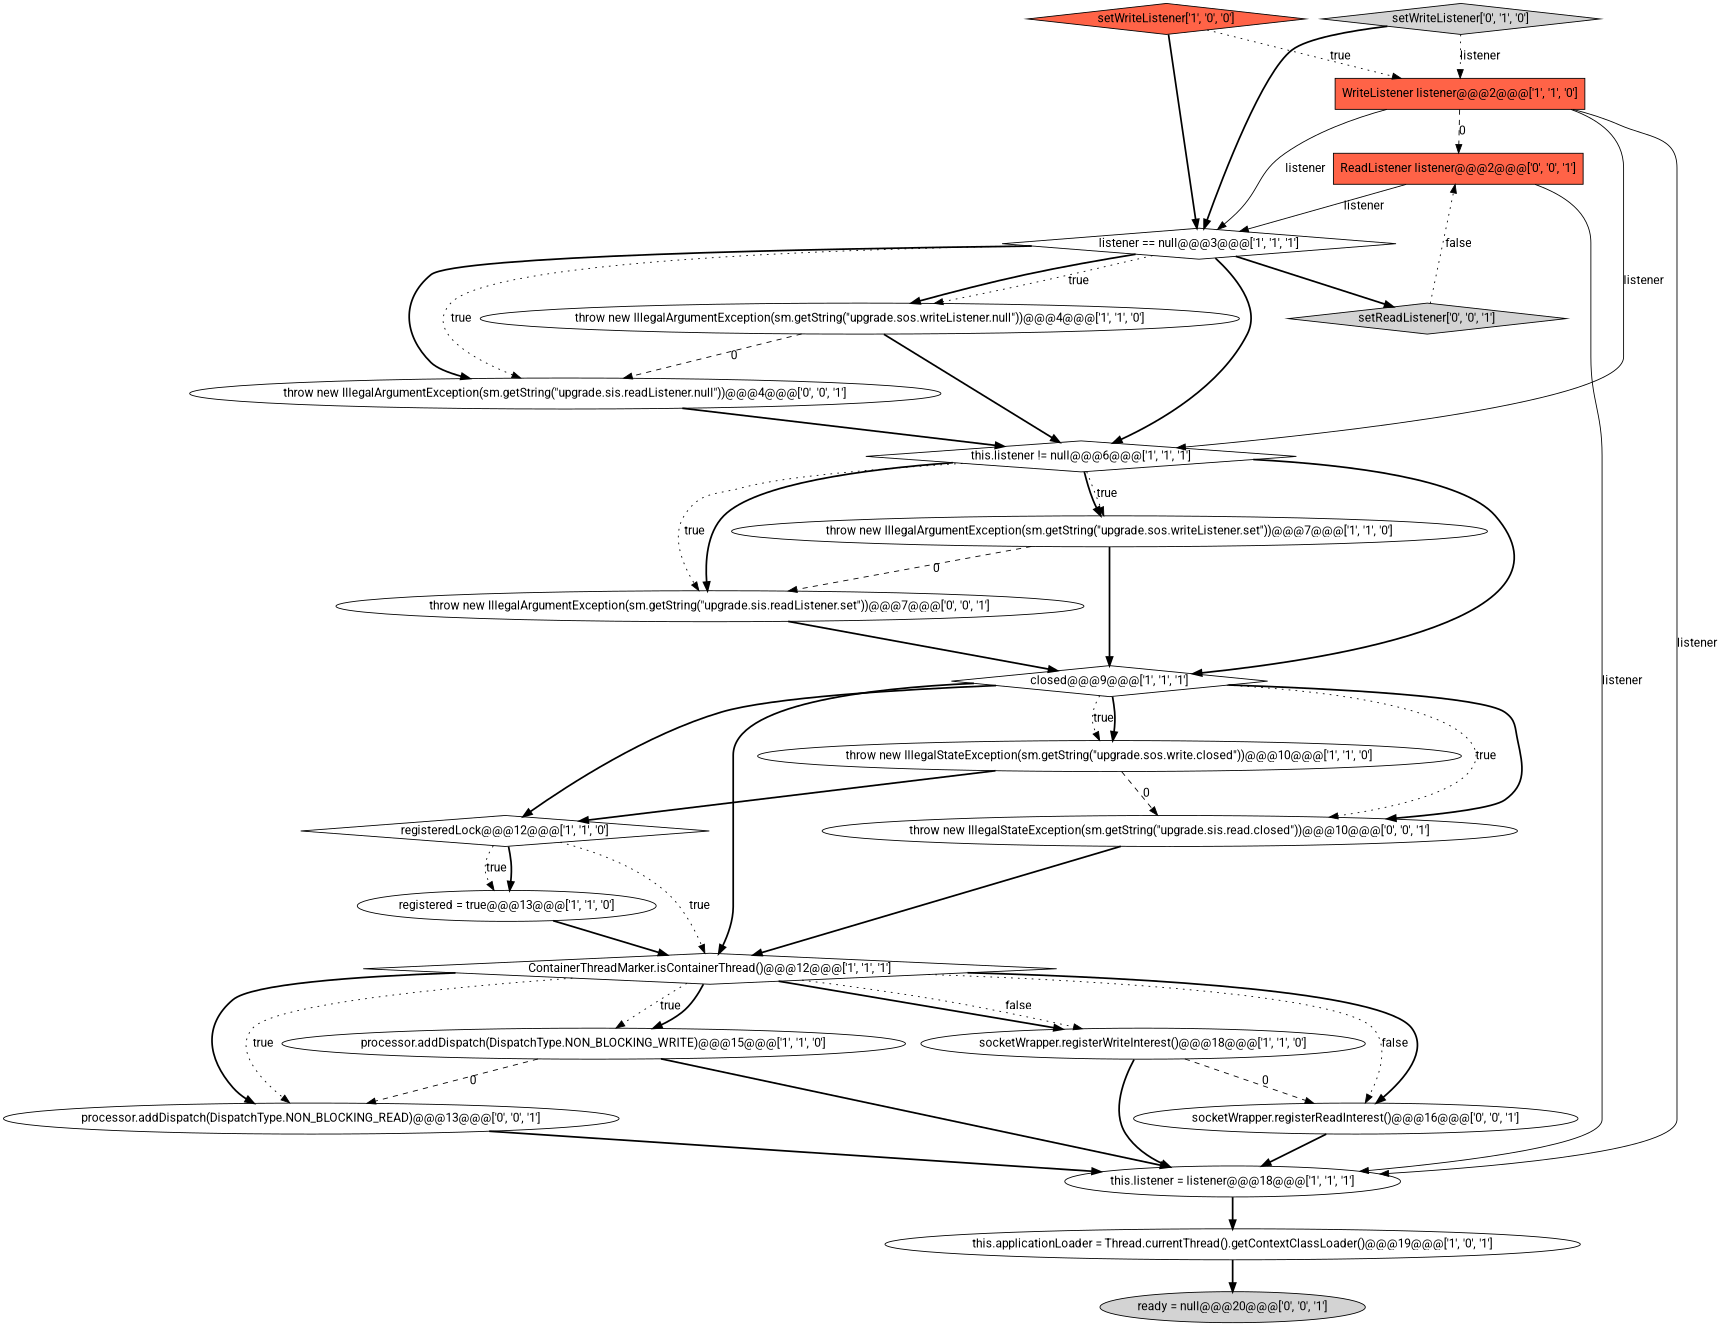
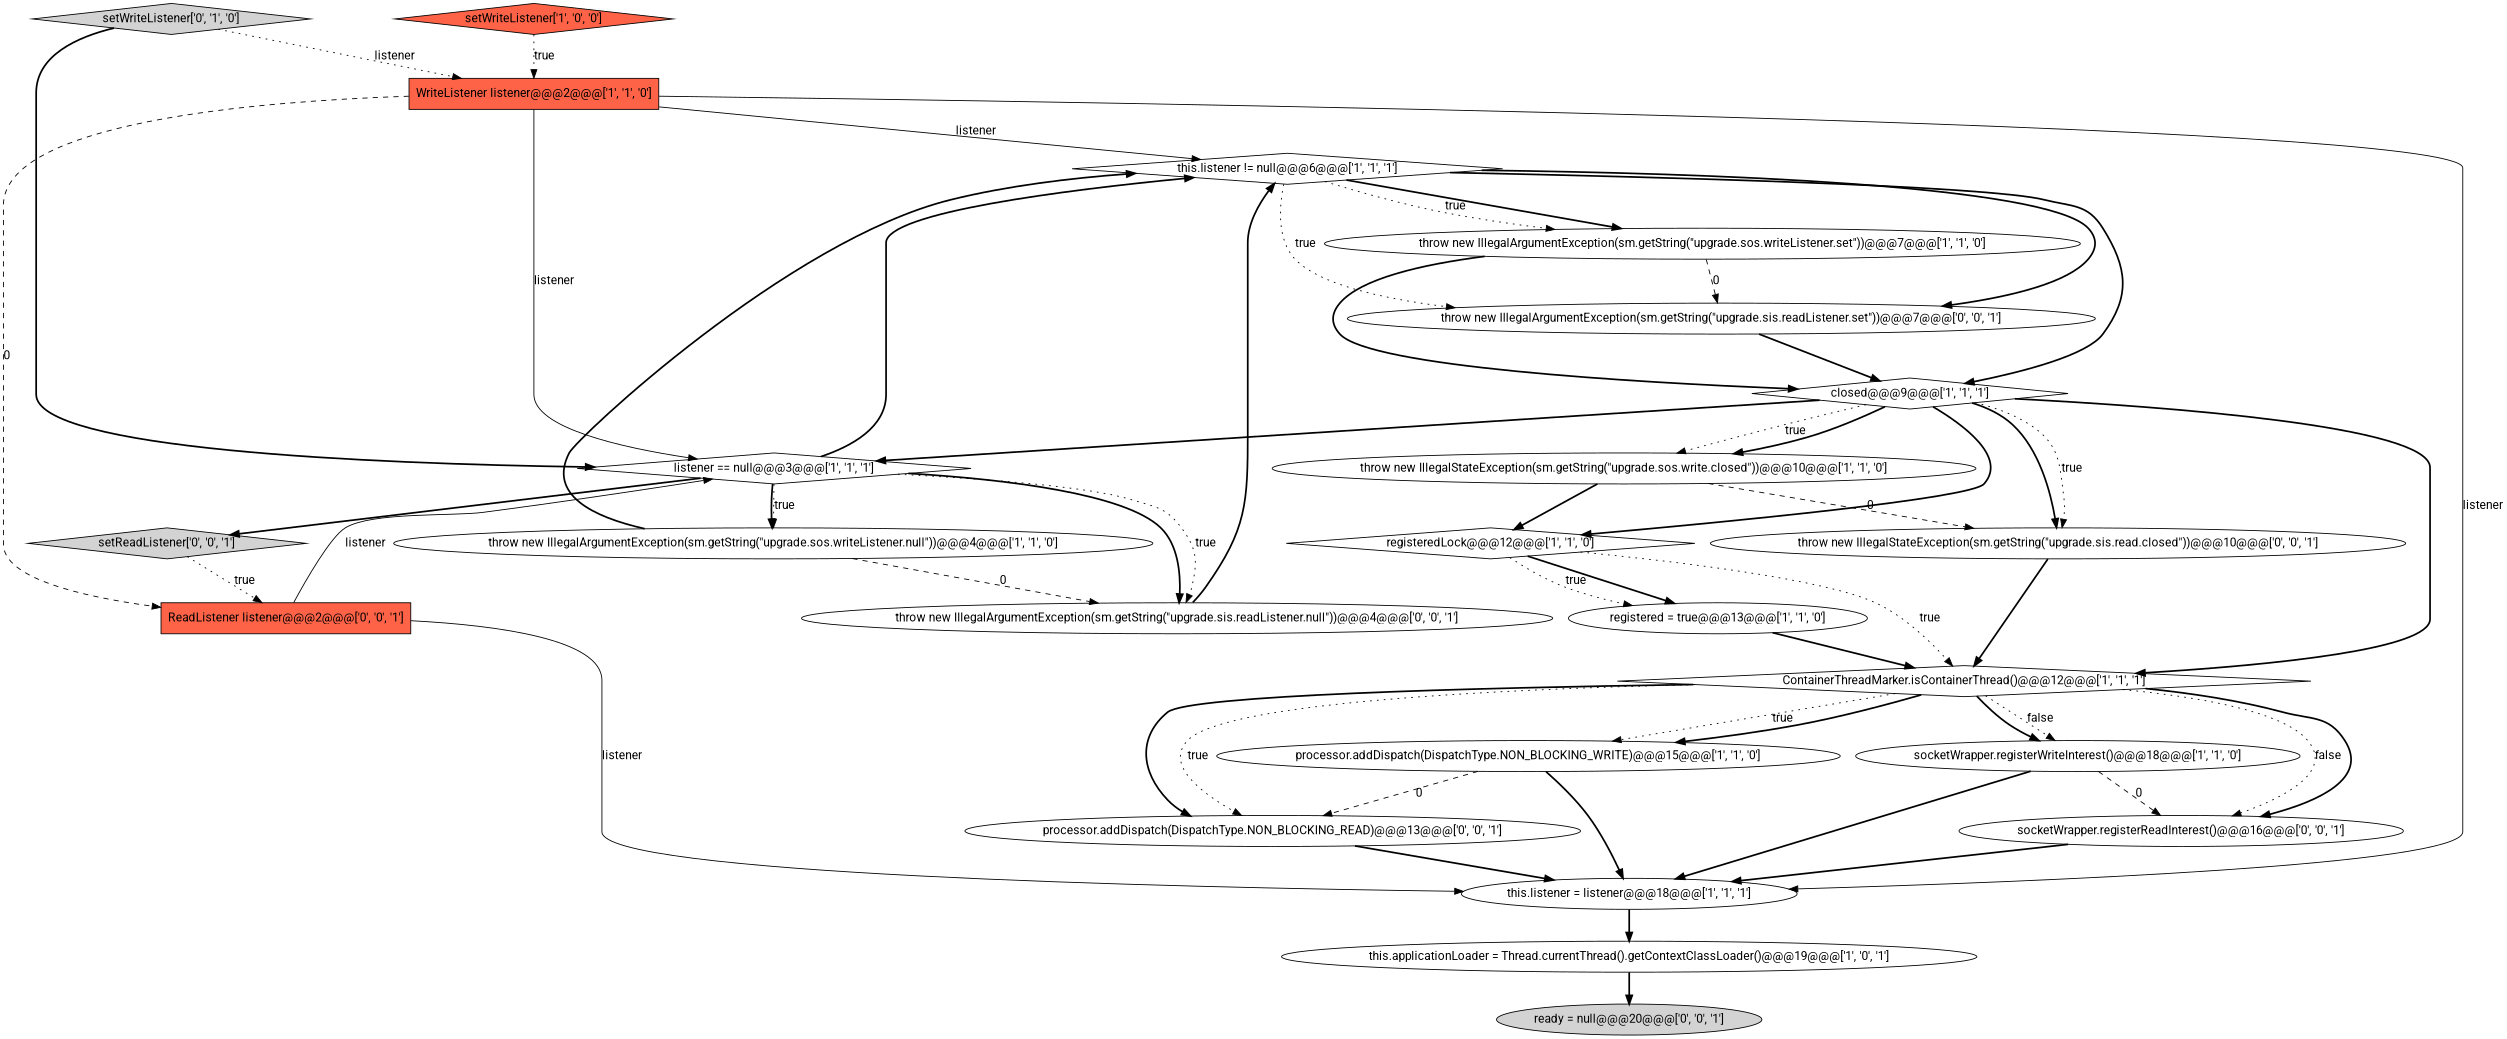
(1182, 127) -> (1353, 430)
(1459, 244) -> (245, 581)
